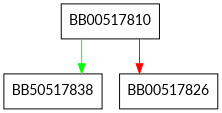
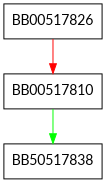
(140, 51) -> (53, 51)
